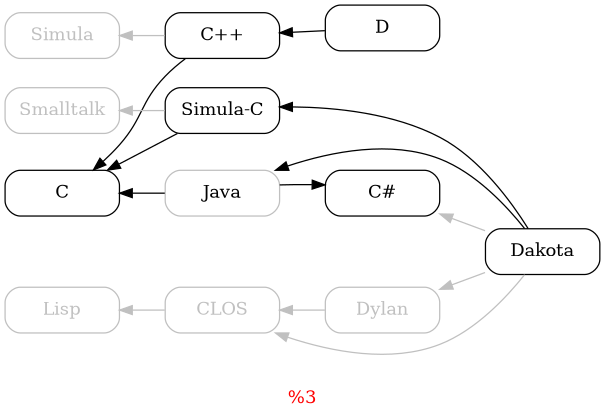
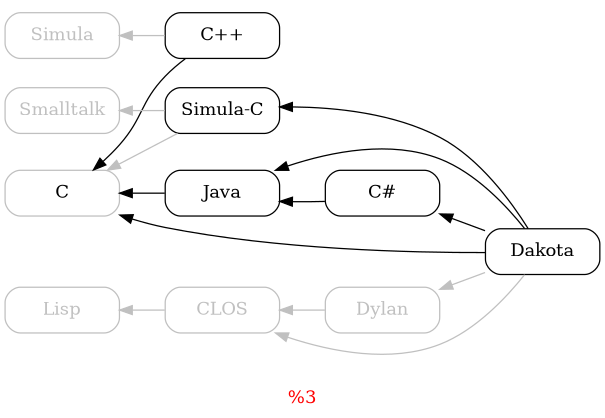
(383, 28) -> none
(148, 149) -> (148, 149)
(296, 185) -> (309, 202)
(62, 193) -> (62, 193)
(222, 193) -> (222, 193)
(469, 225) -> (469, 225)
none -> (308, 246)
